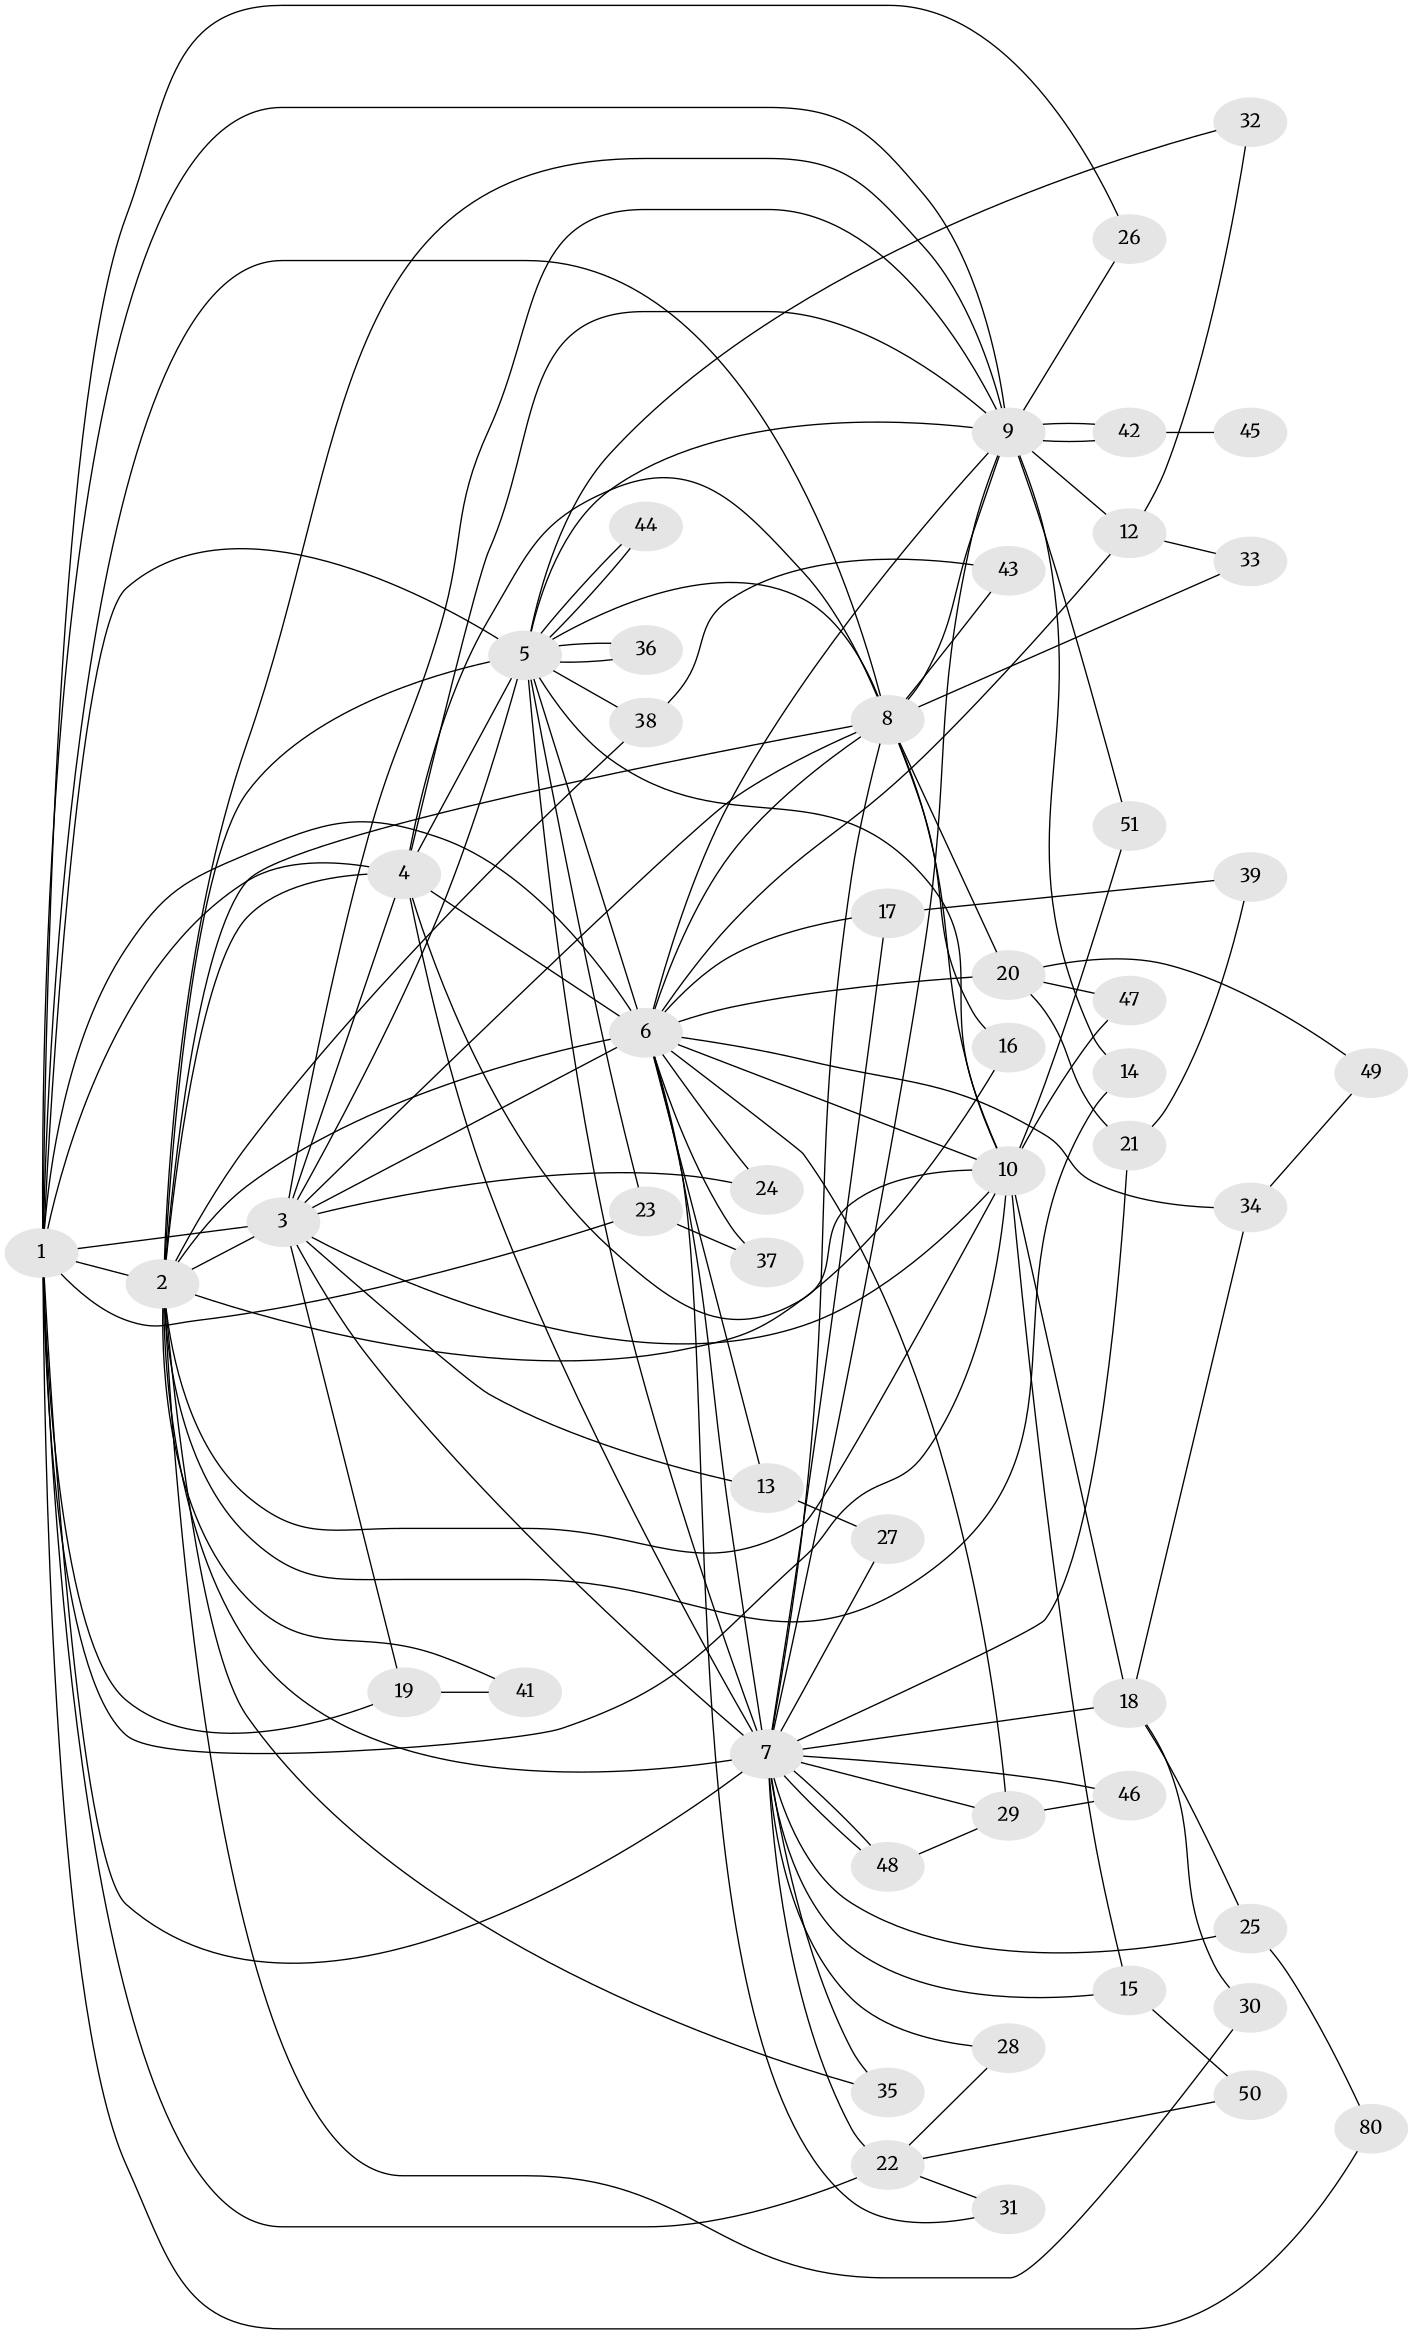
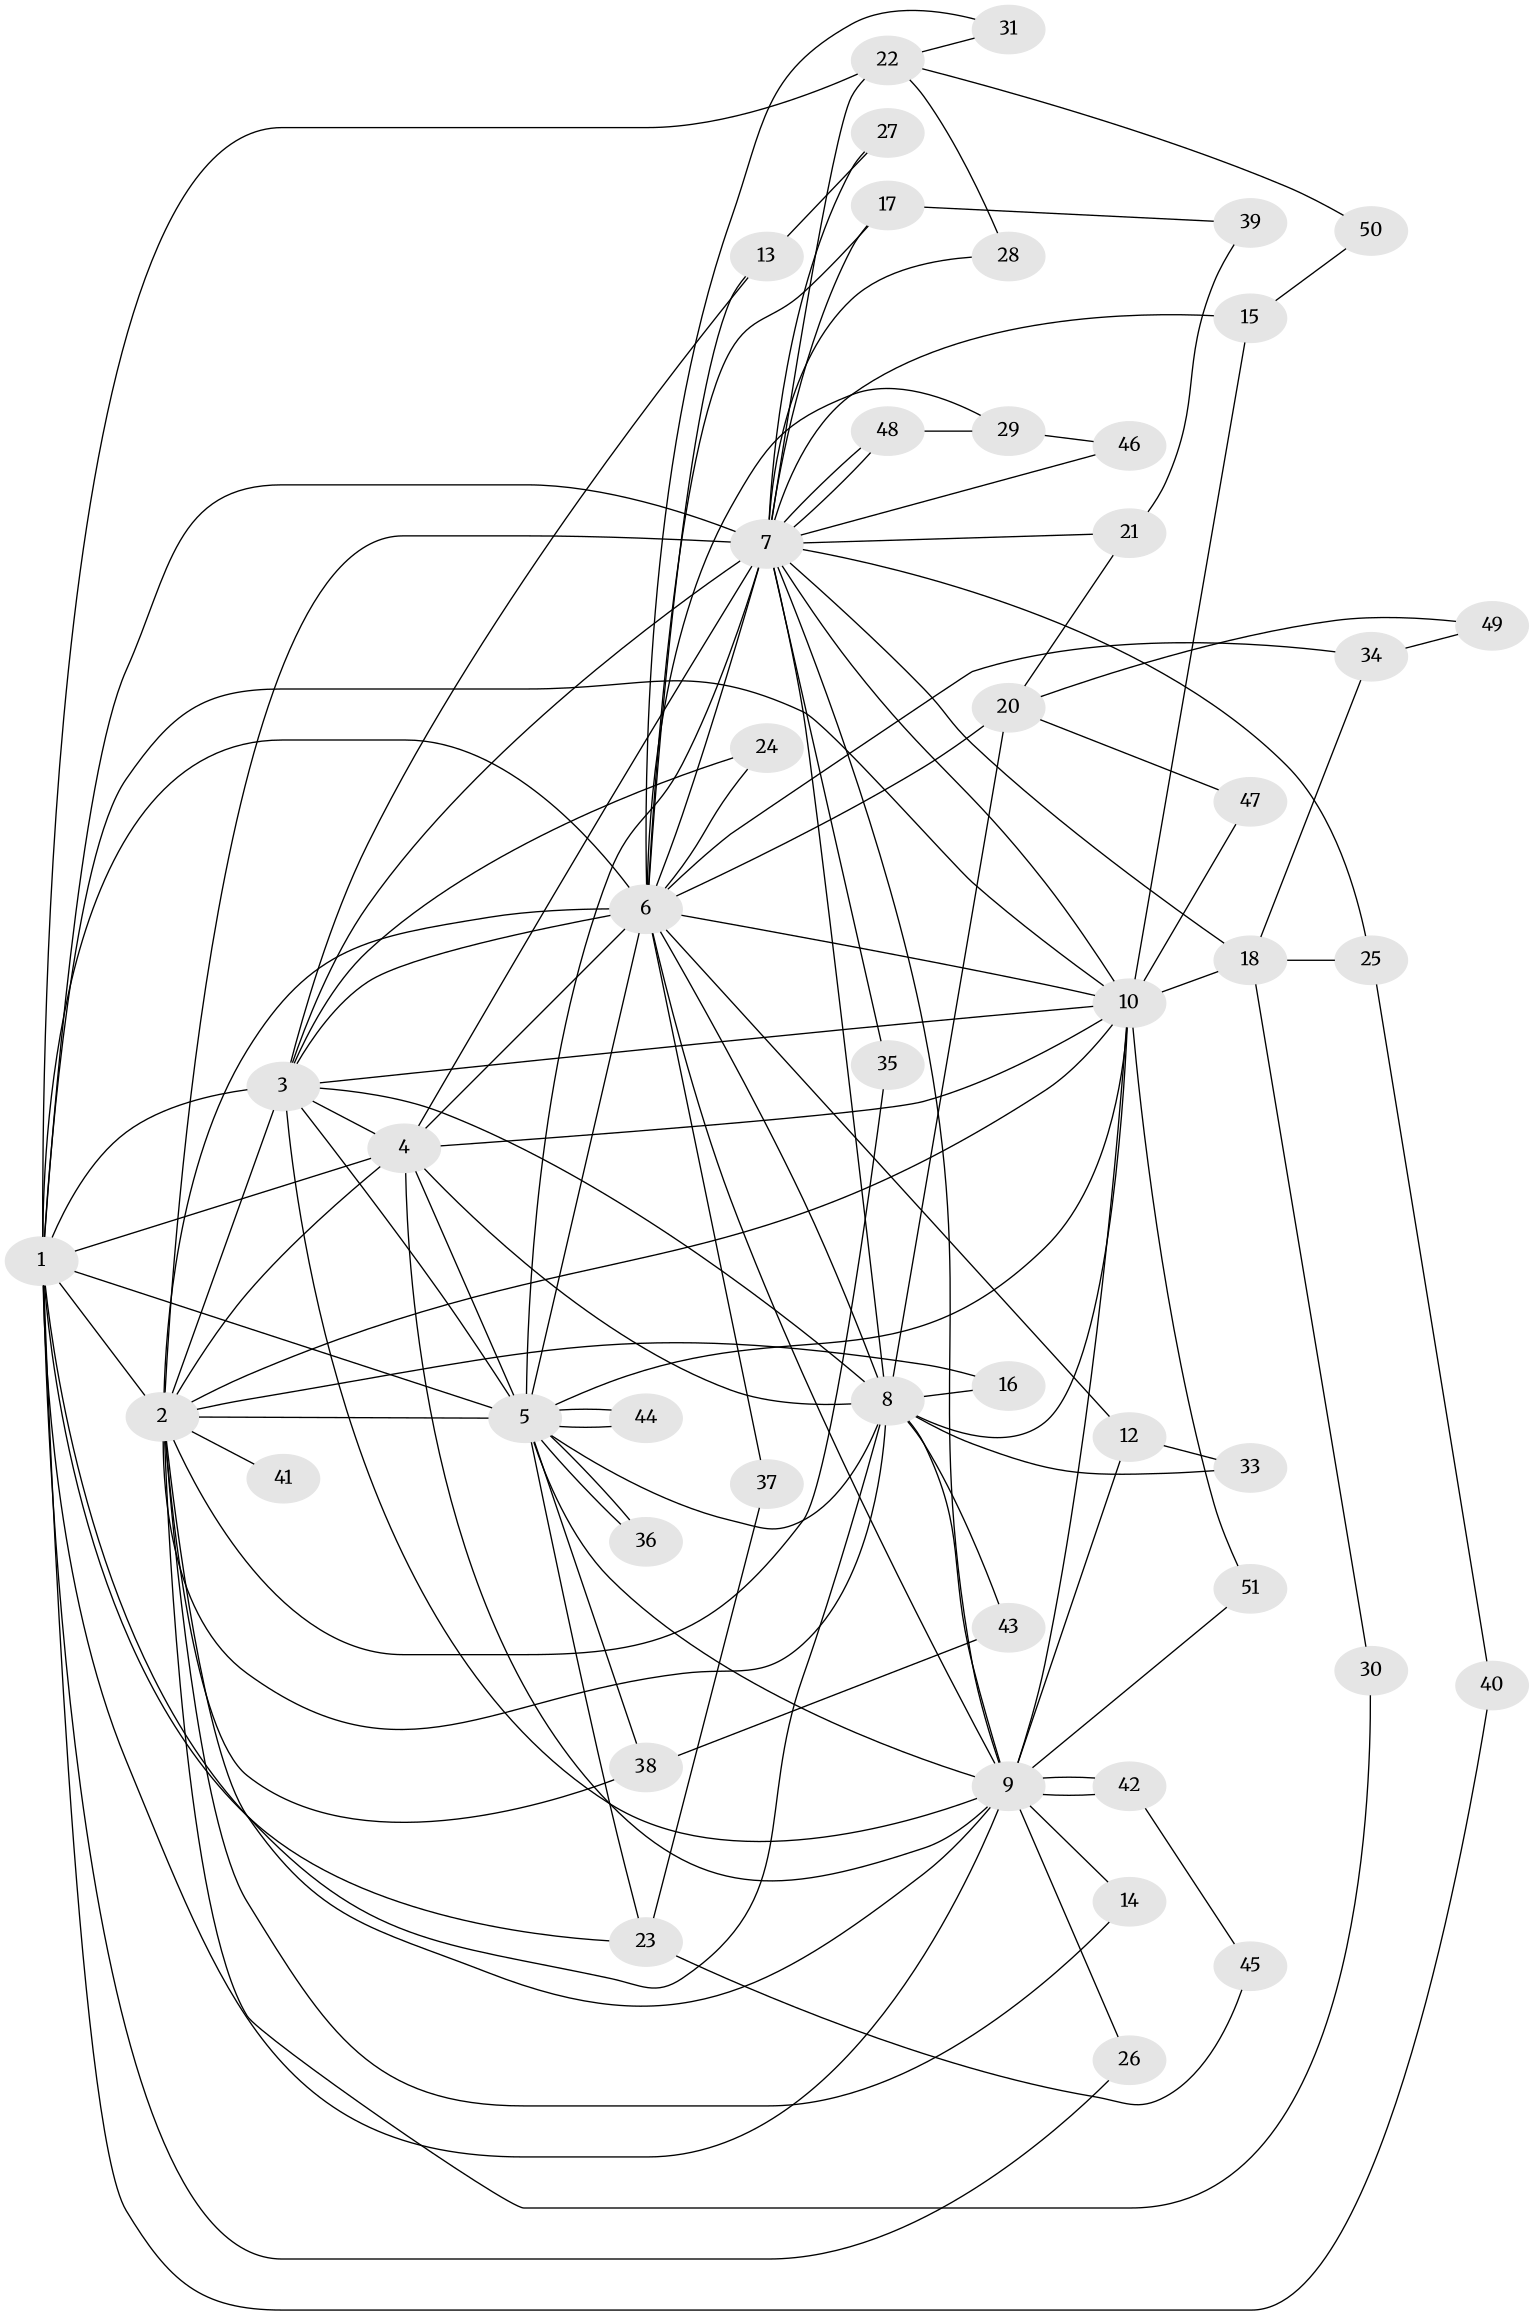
(1250, 122) -> none
none -> (1086, 1416)
(404, 1692) -> none
(888, 1785) -> (948, 774)
none -> (980, 2070)
(1371, 2129) -> (1492, 1686)
